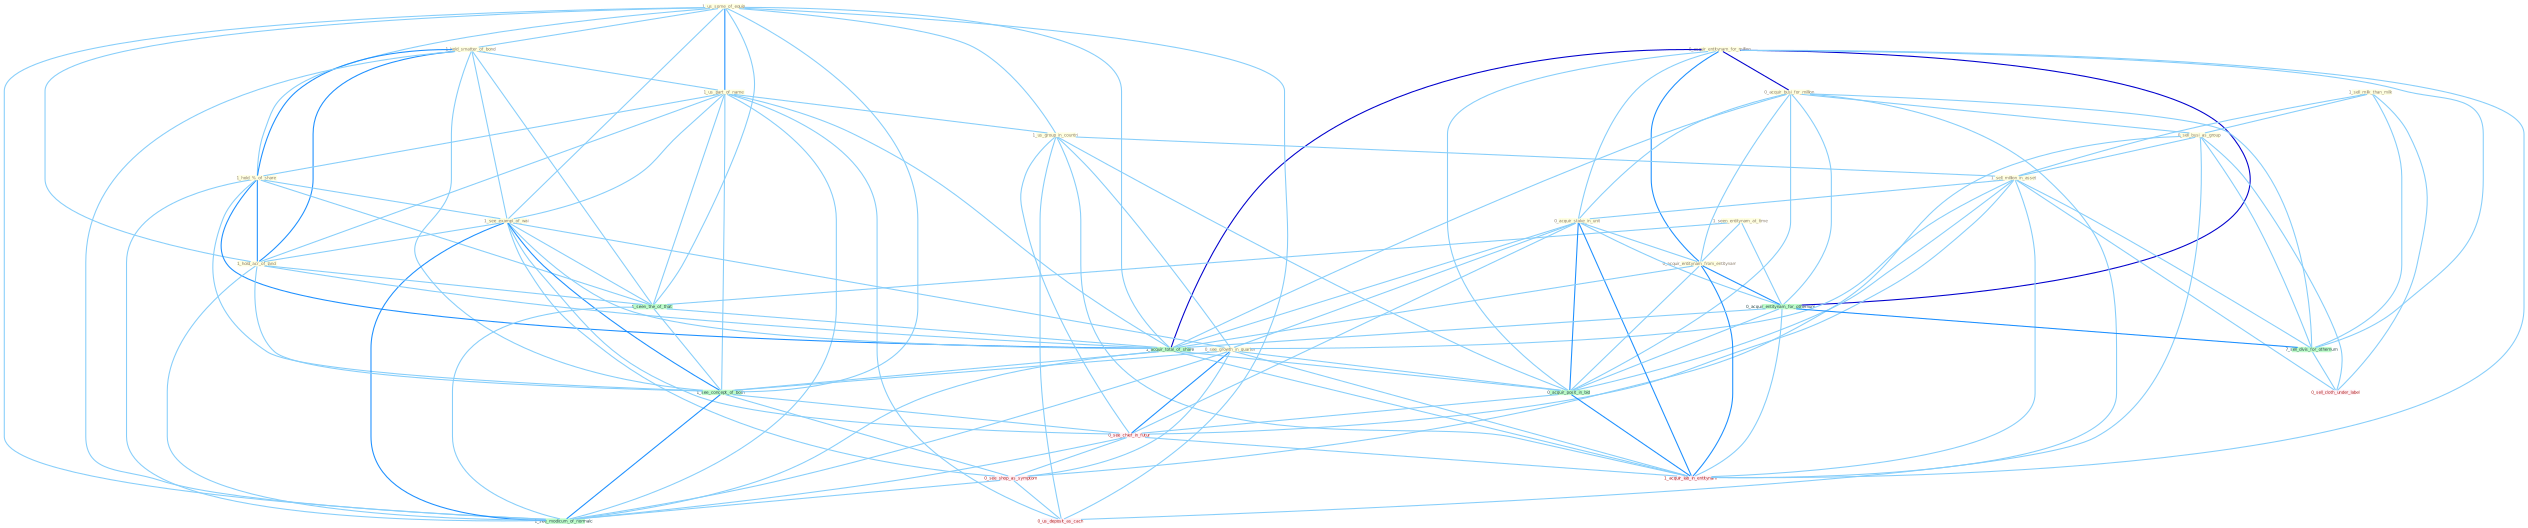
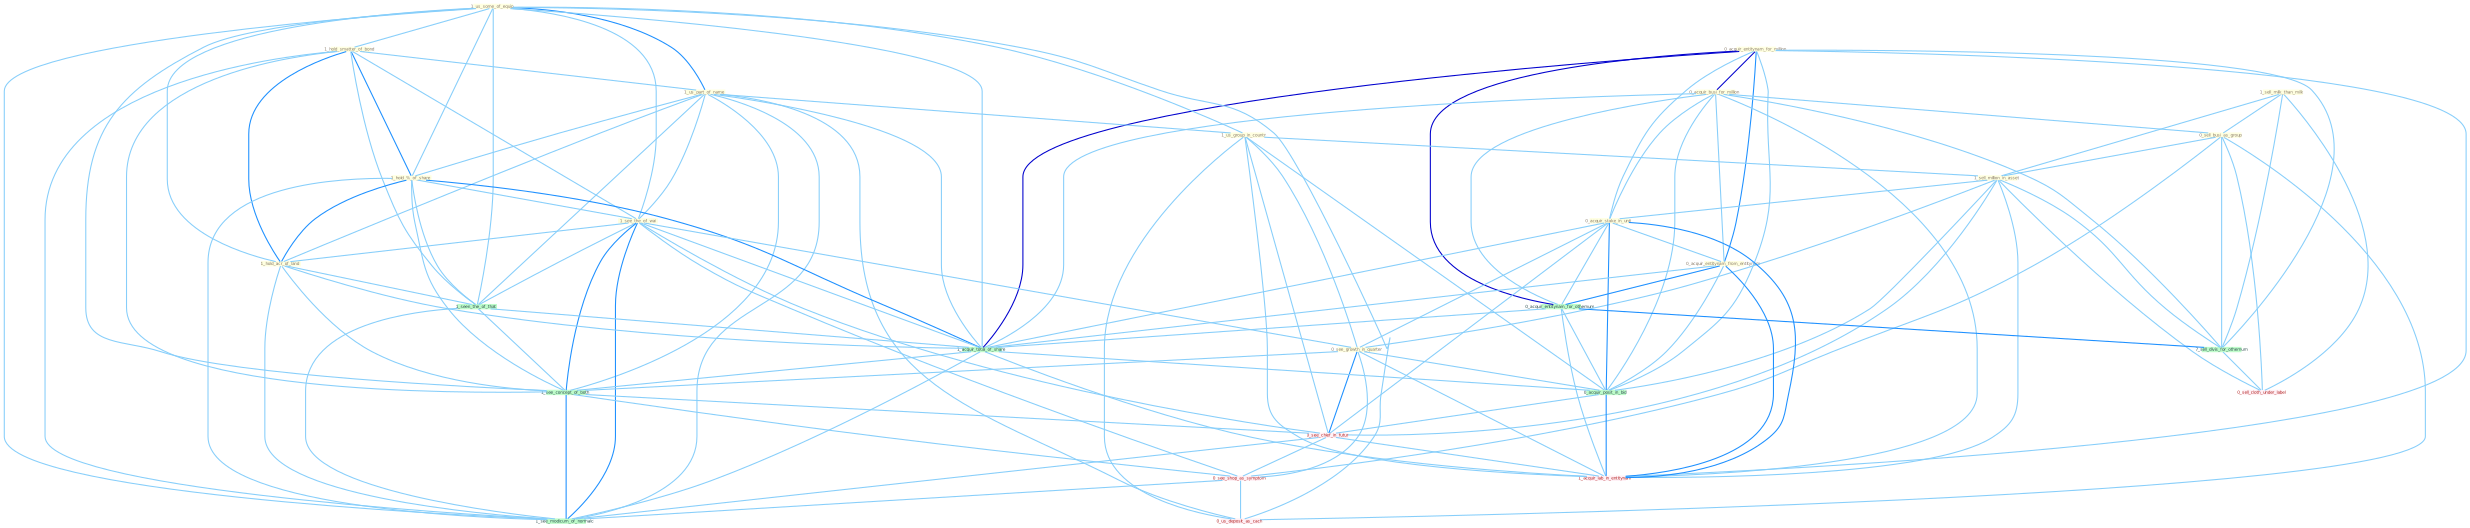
(507, 221) -> (638, 221)
(1741, 221) -> none
(887, 453) -> none
